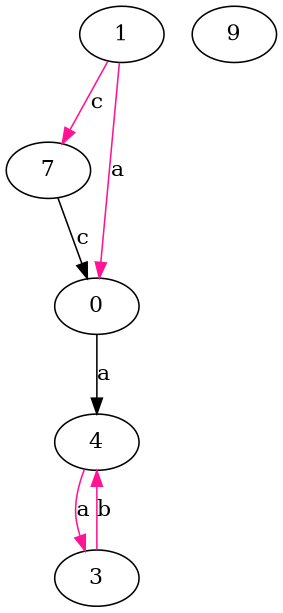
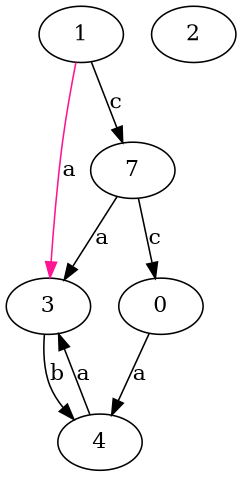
(234, 34) -> (194, 34)
(89, 95) -> (104, 95)
(110, 162) -> (60, 162)
none -> (95, 231)
(76, 502) -> (77, 382)
(97, 518) -> (46, 373)
